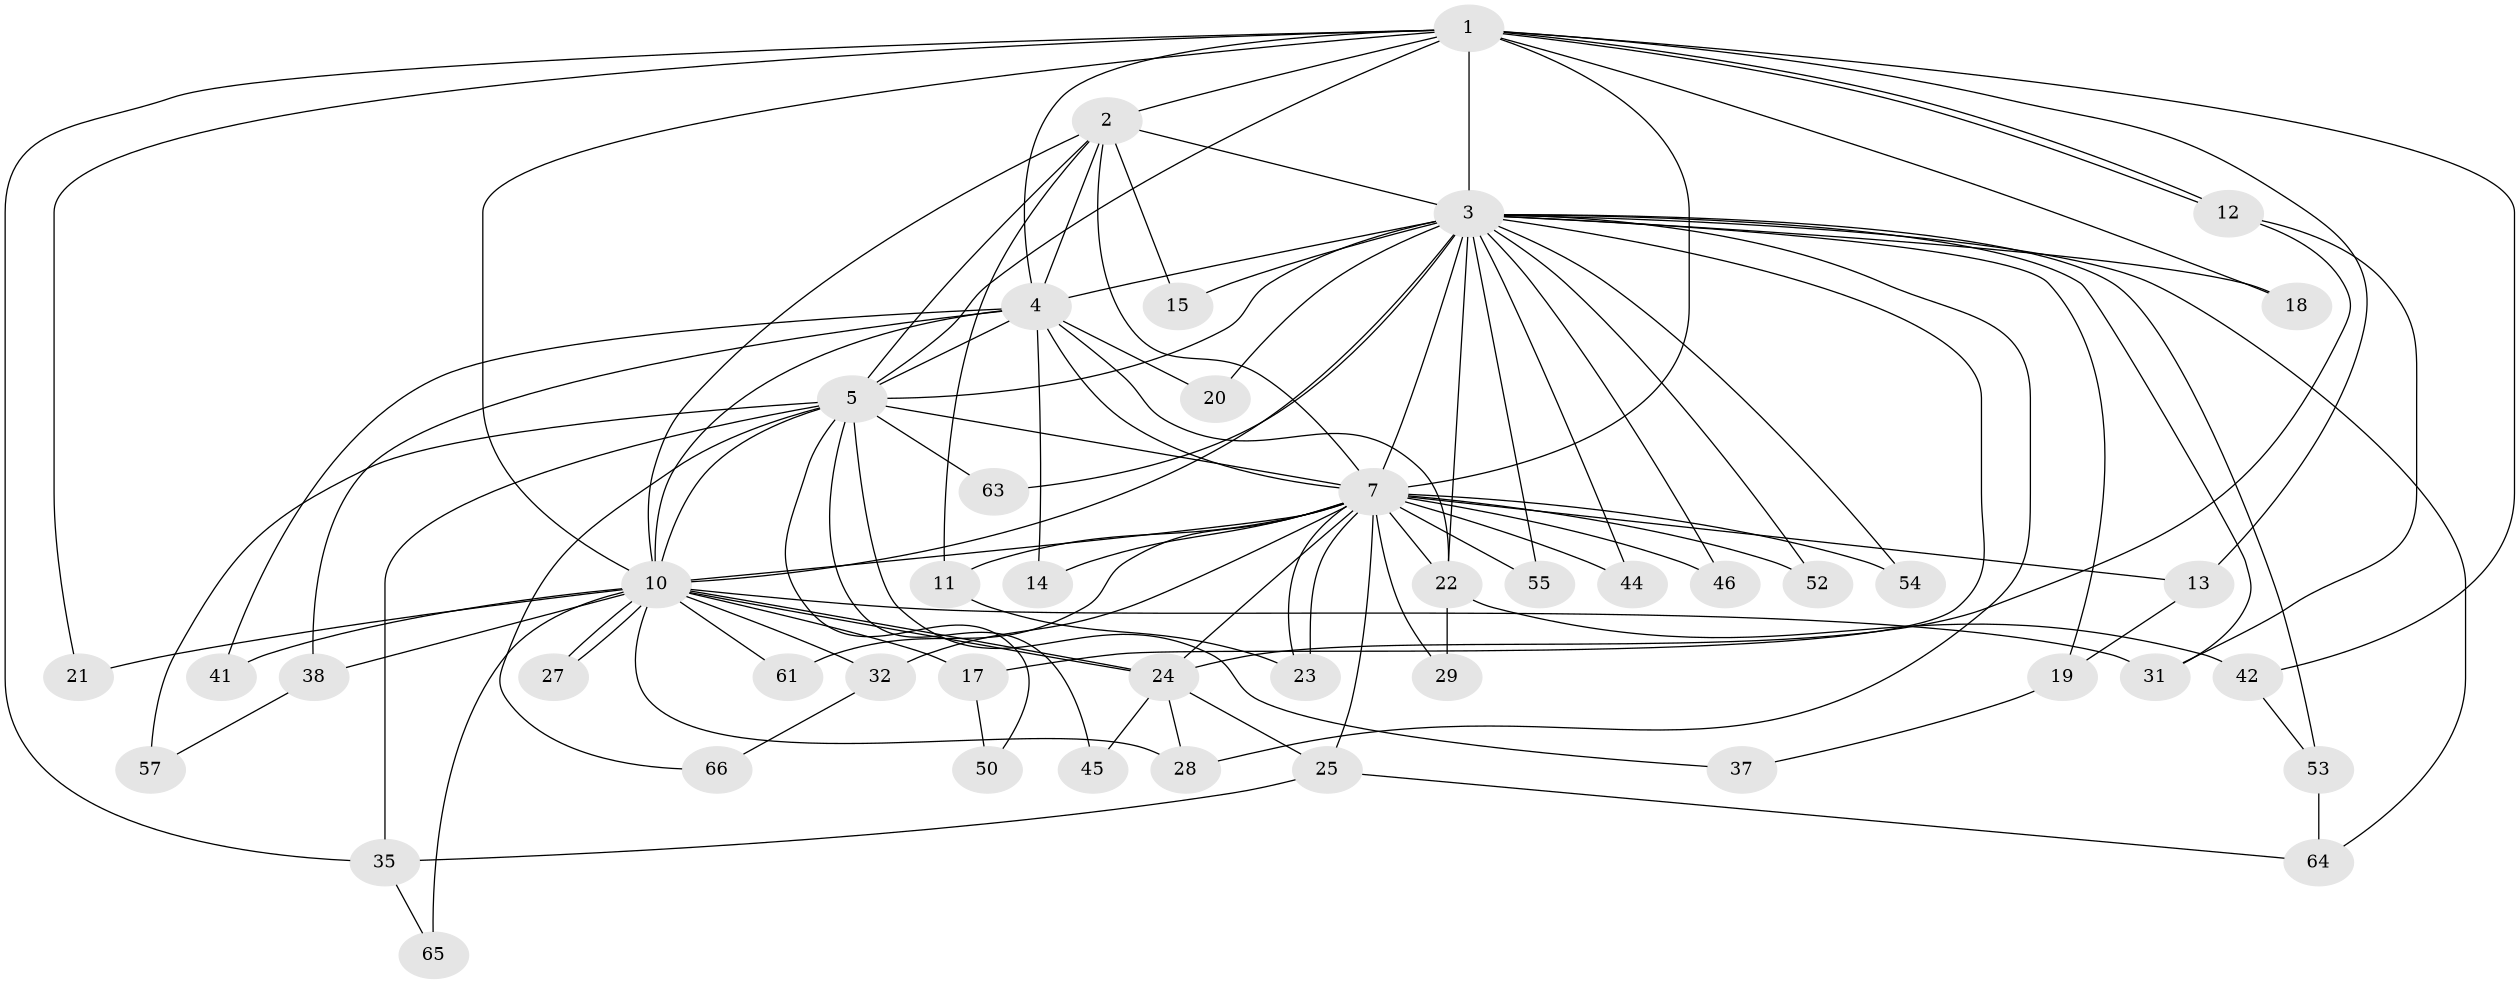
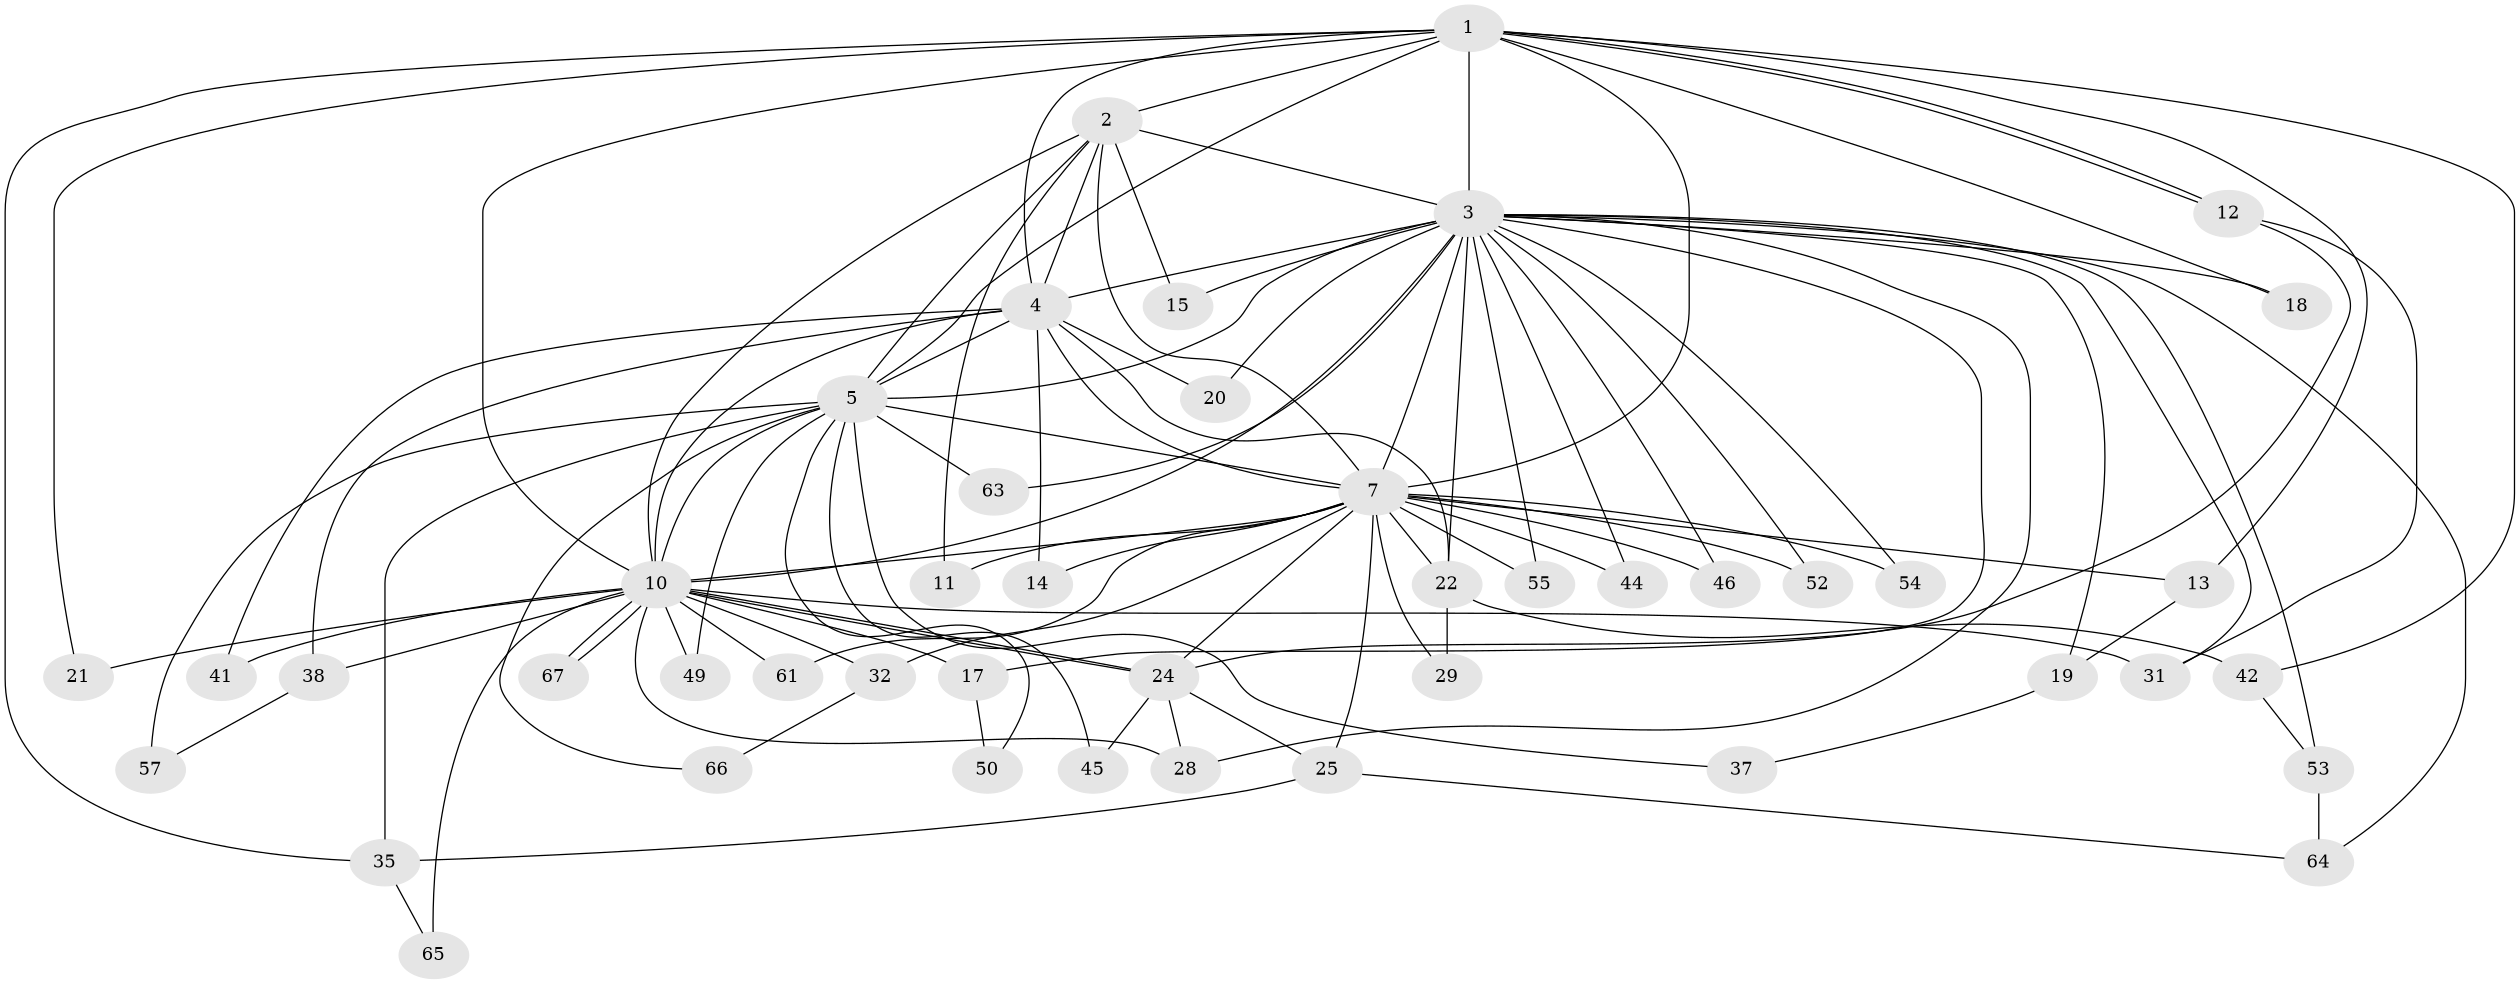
(554, 677) -> (554, 677)
none -> (695, 677)
(1306, 677) -> none
